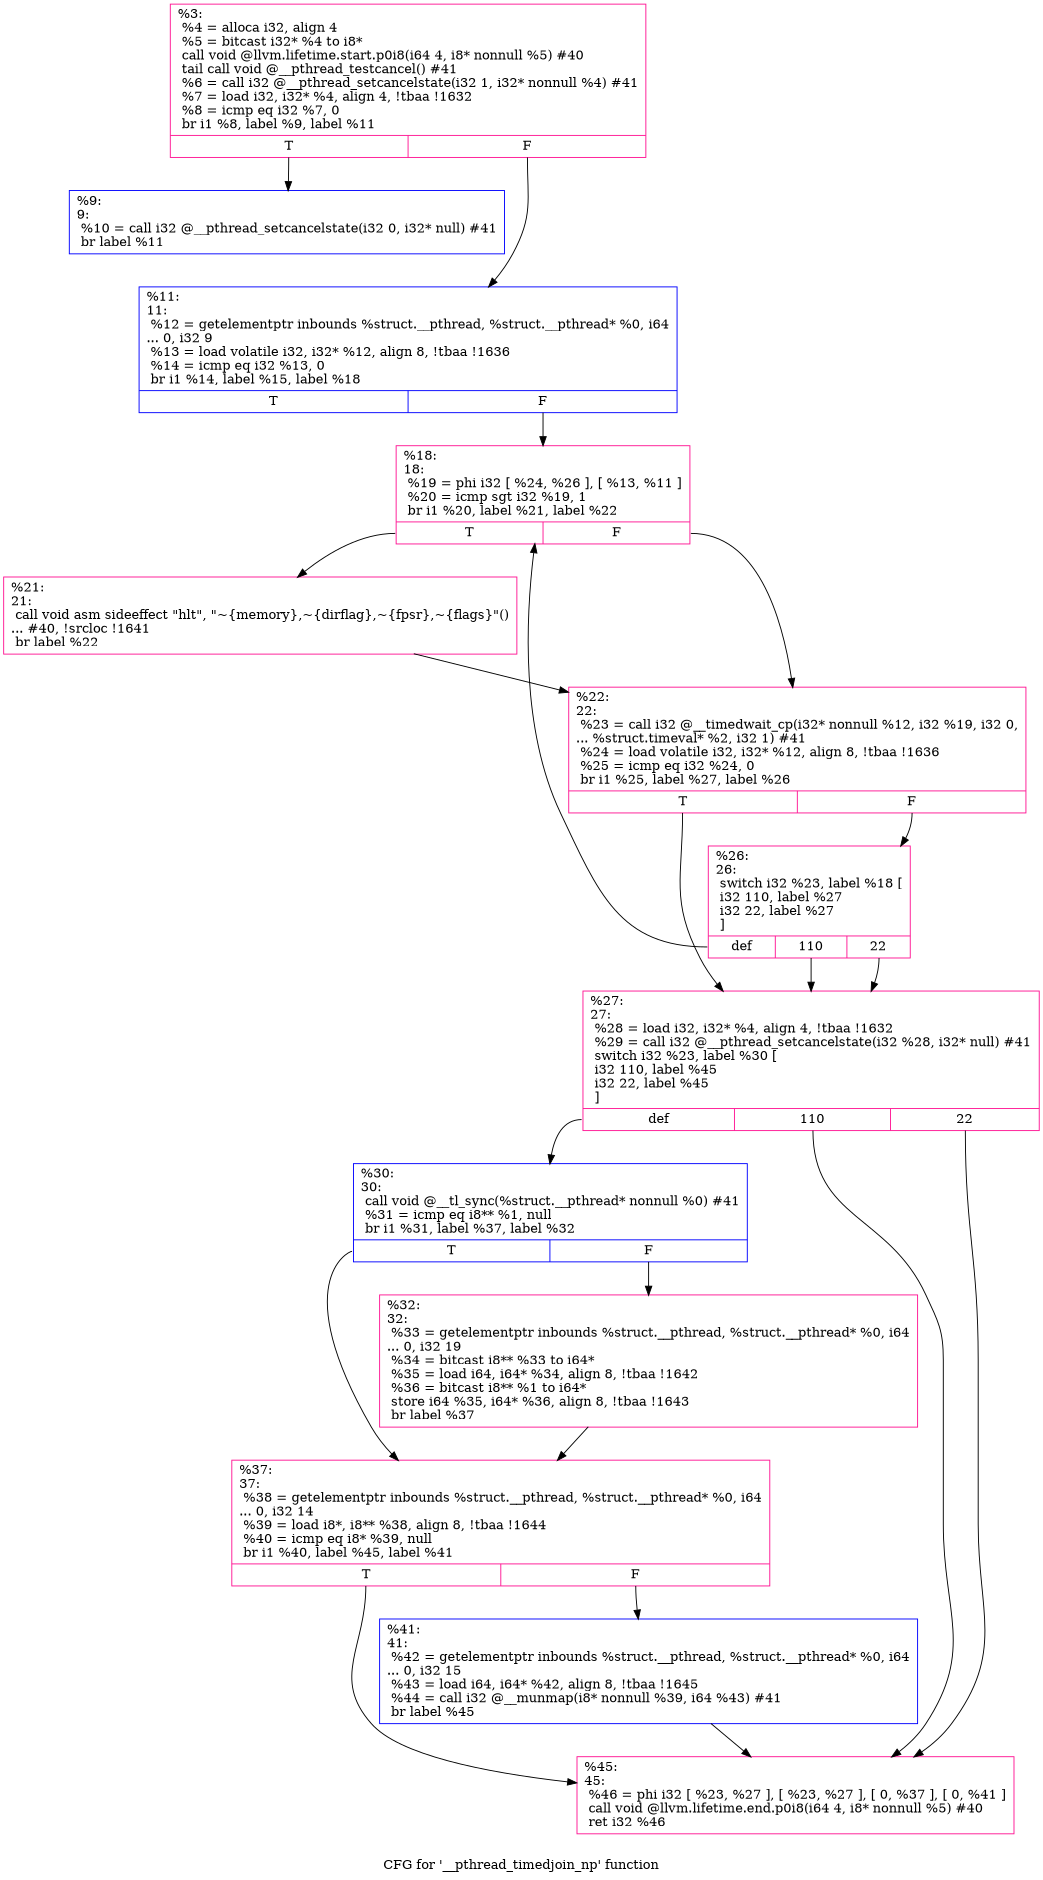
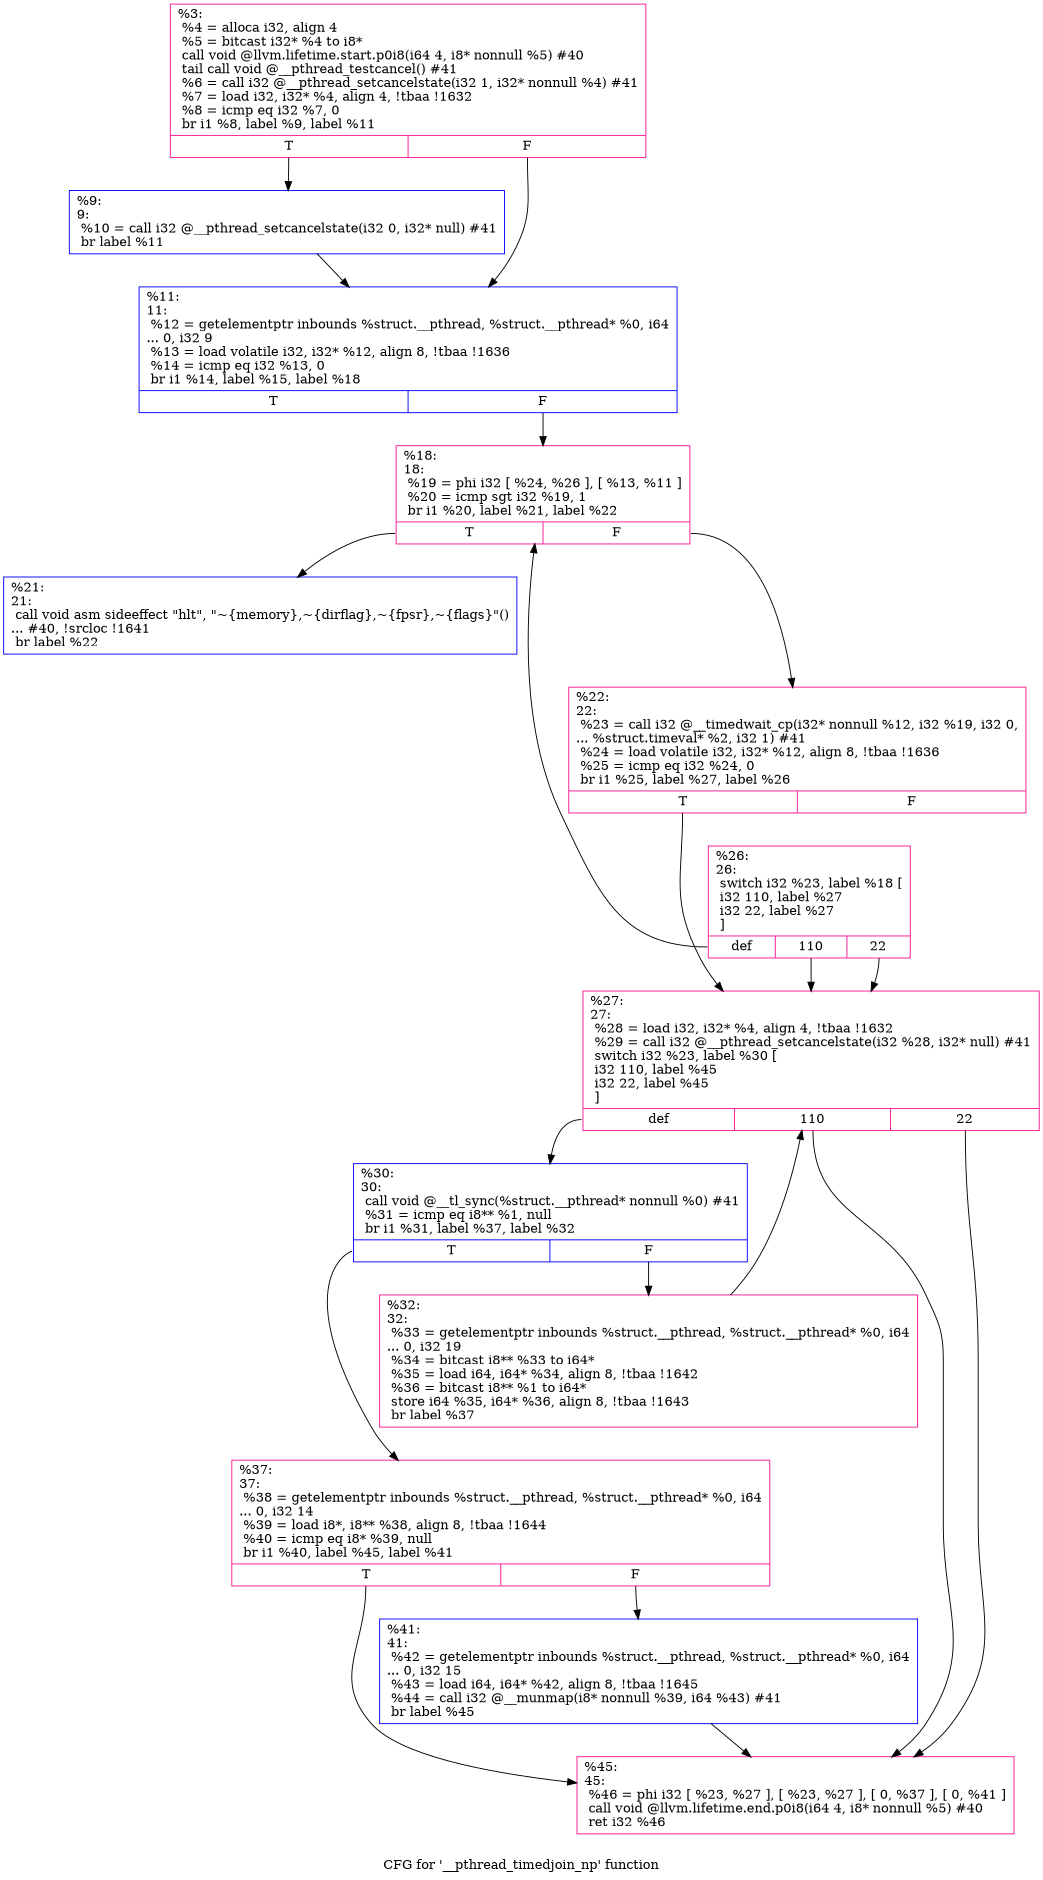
none -> (330, 267)
(260, 616) -> (260, 616)
(487, 672) -> none
(910, 826) -> none
(576, 1440) -> (776, 1222)
